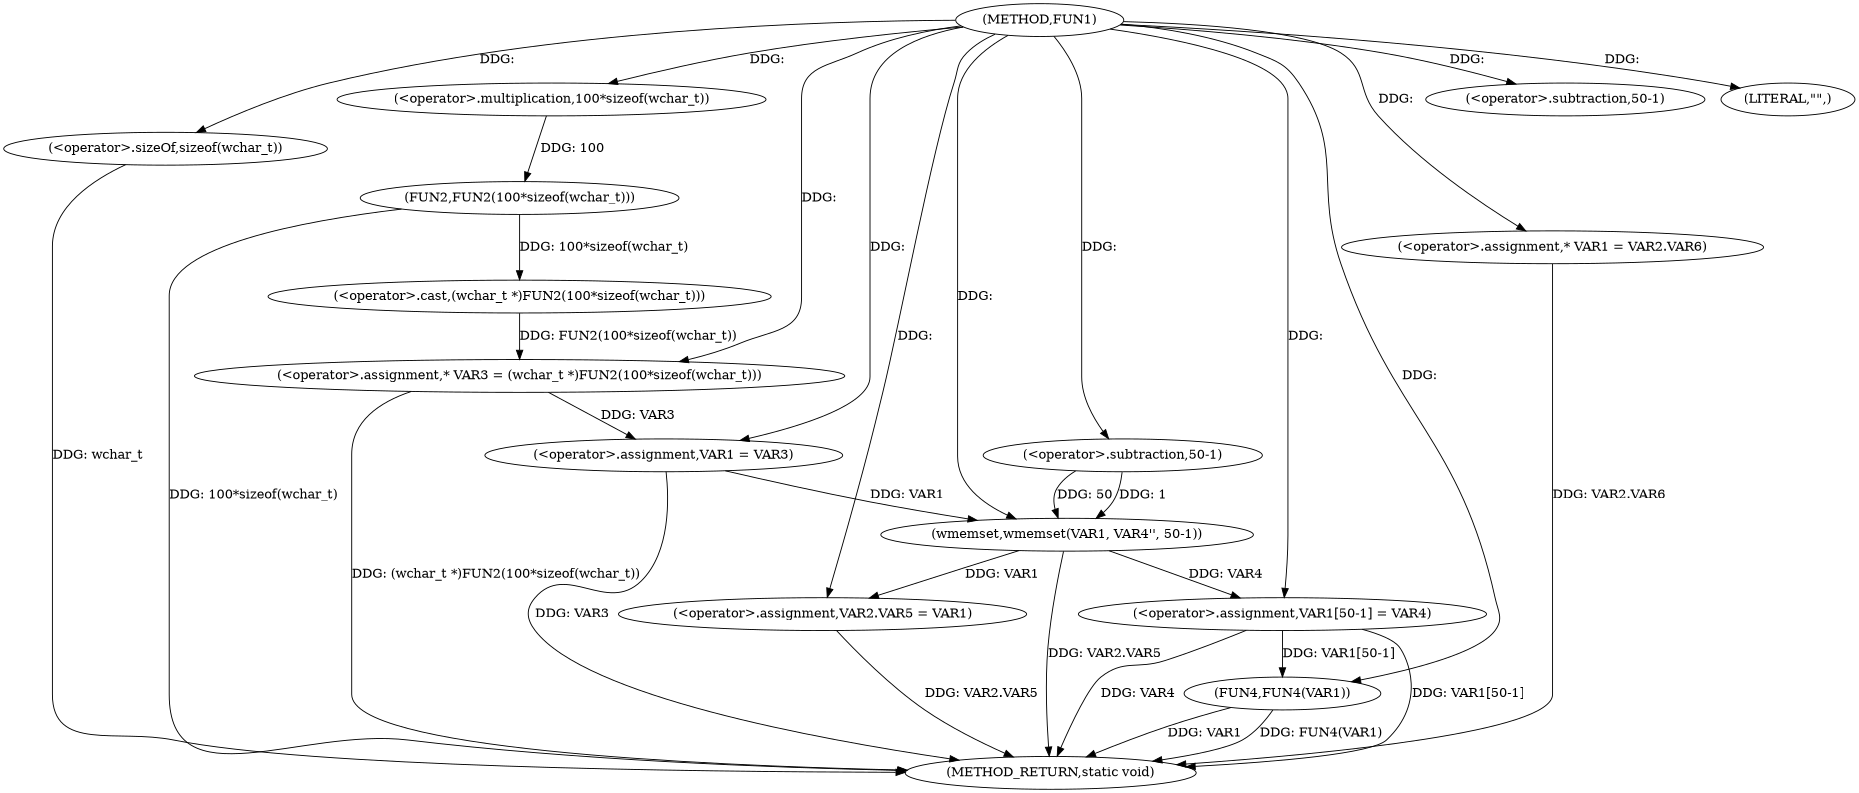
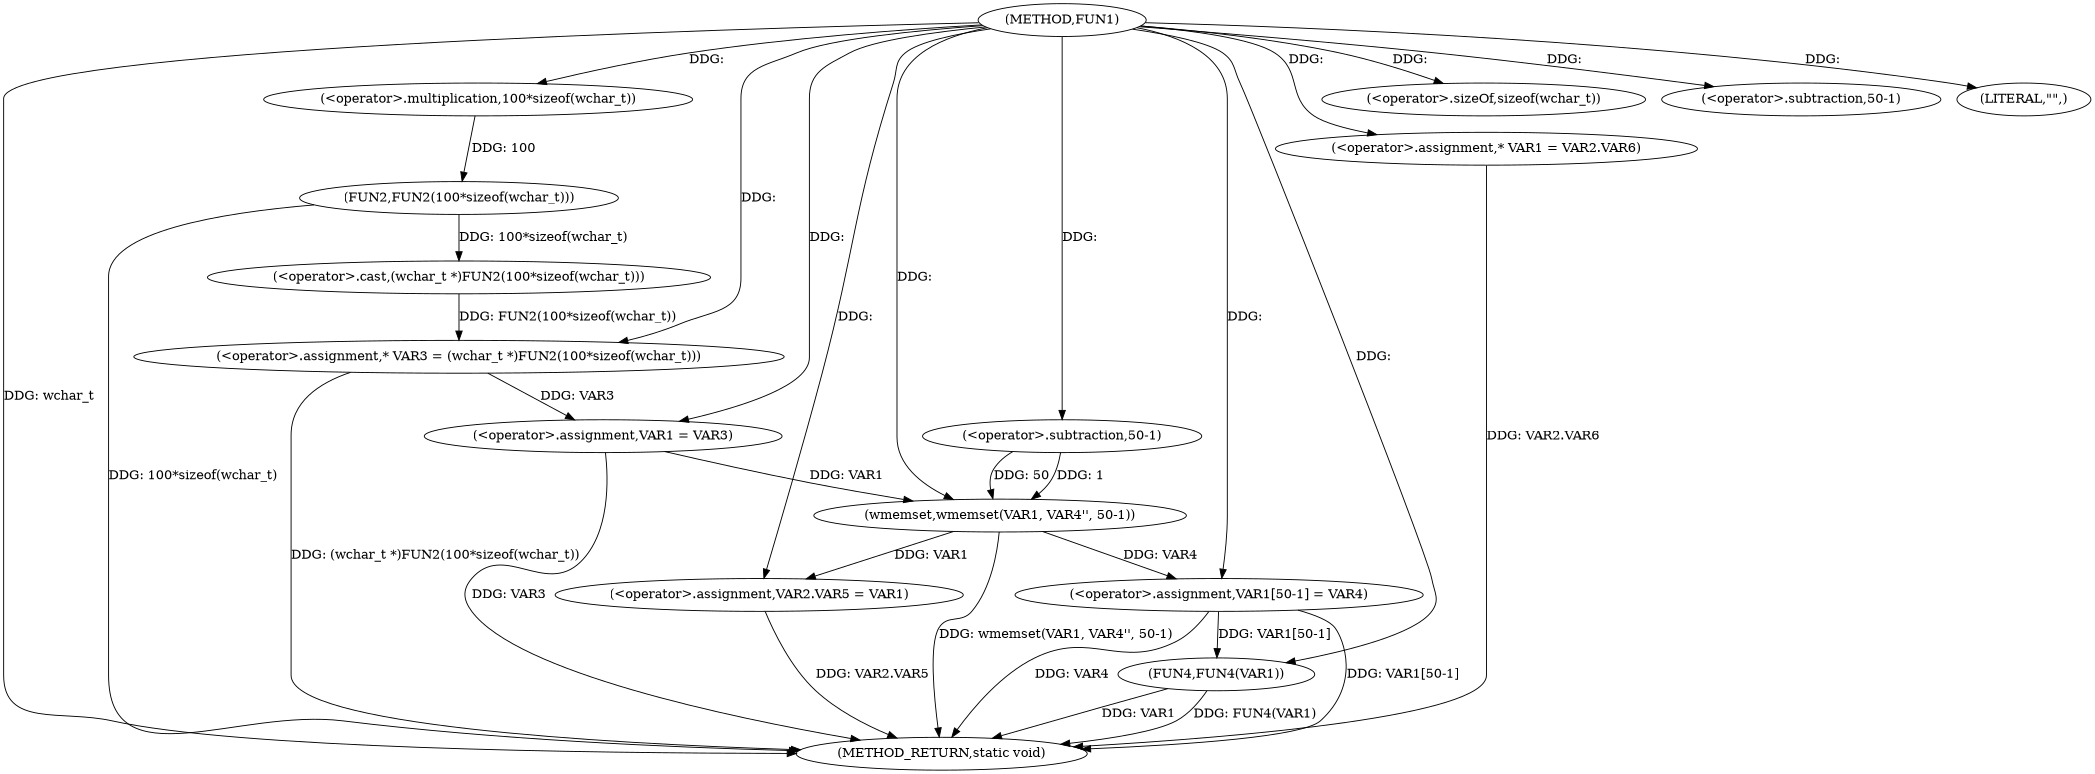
(1104, 654) -> (1056, 635)
(145, 737) -> (4, 300)
